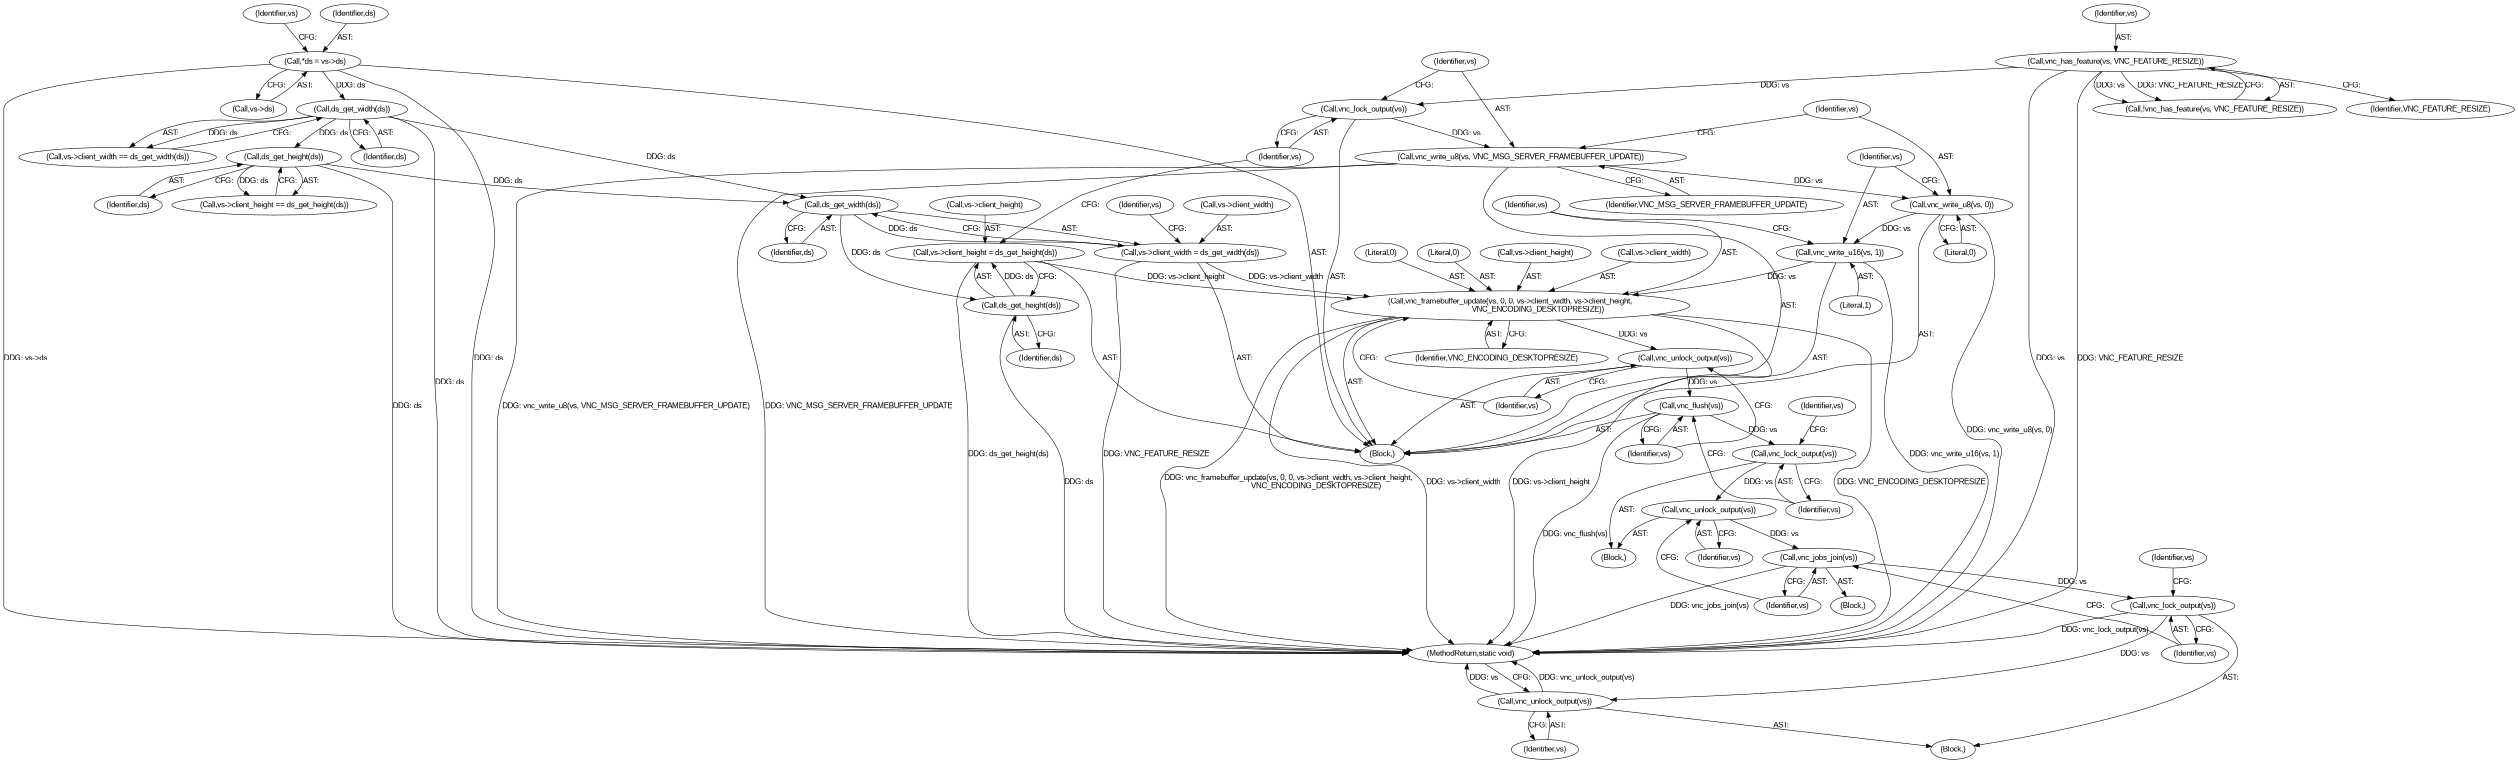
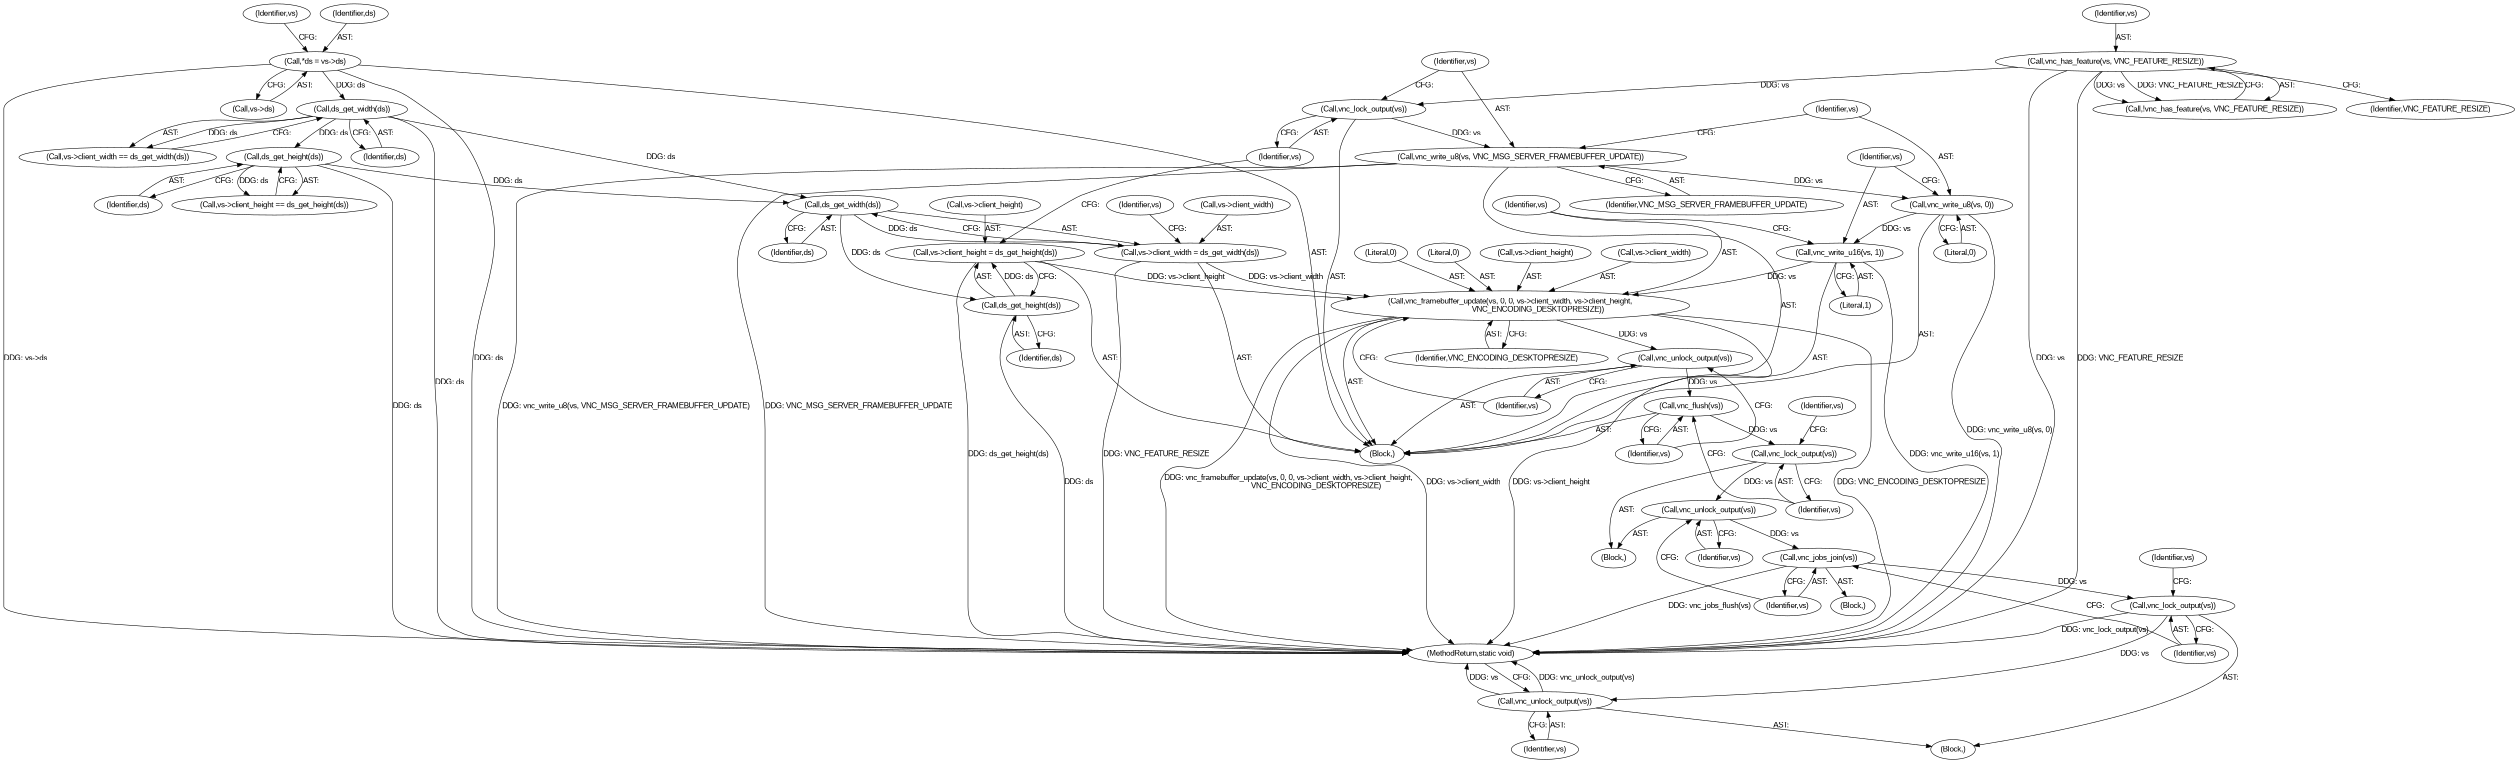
none -> (1835, 278)
(1561, 513) -> none
(1710, 606) -> (1710, 606)
